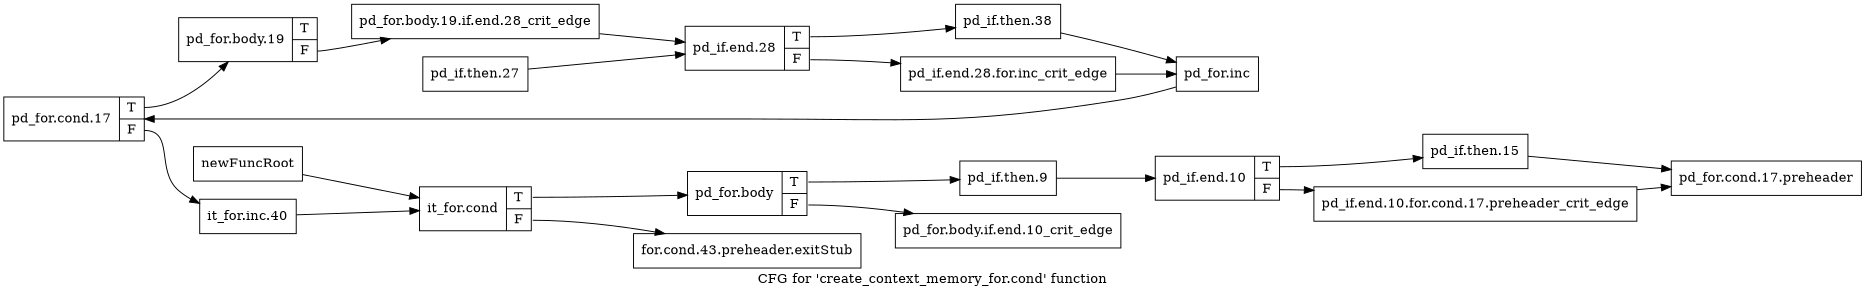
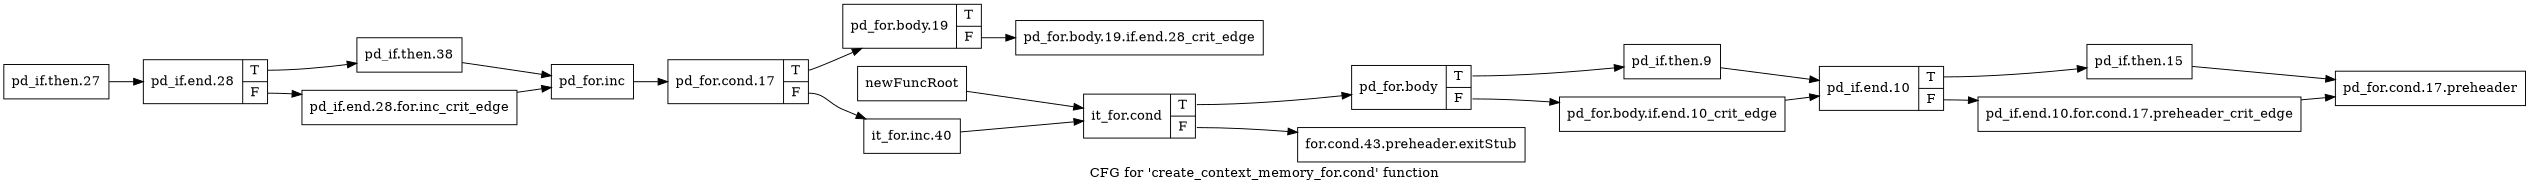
(637, 37) -> none
none -> (1797, 99)
